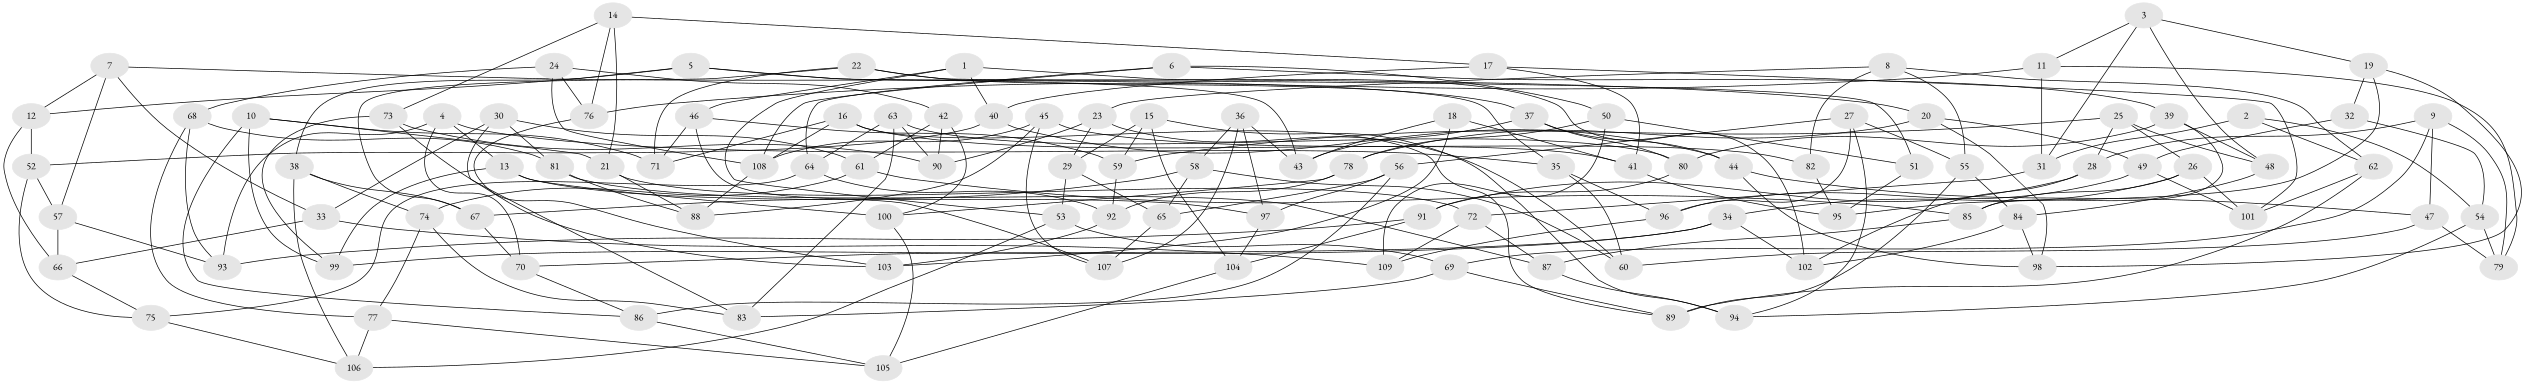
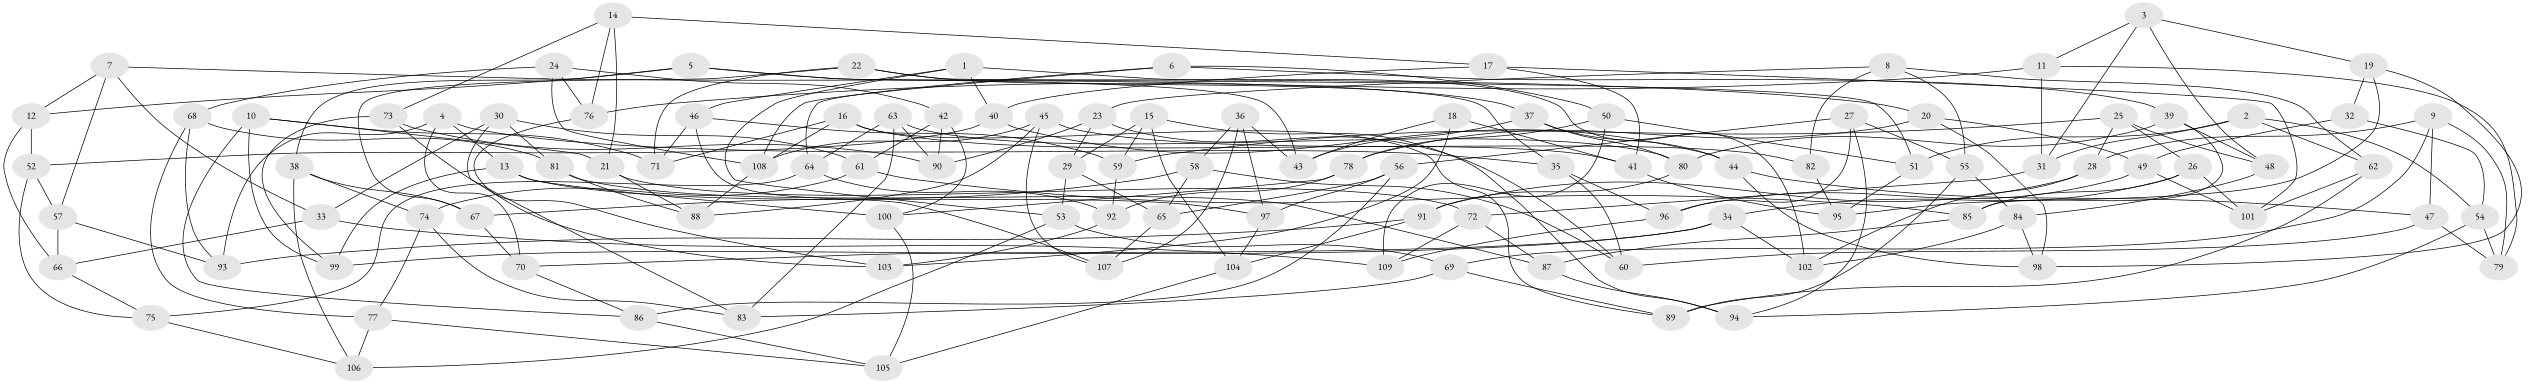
none -> (2078, 137)
